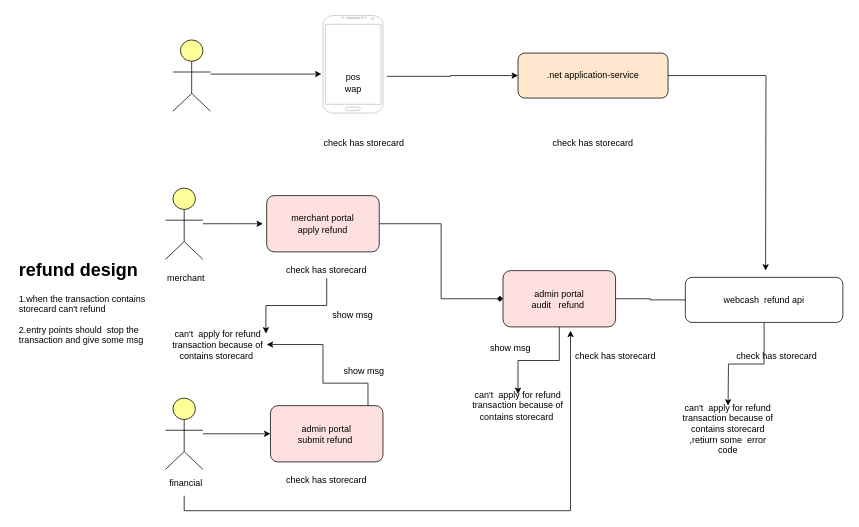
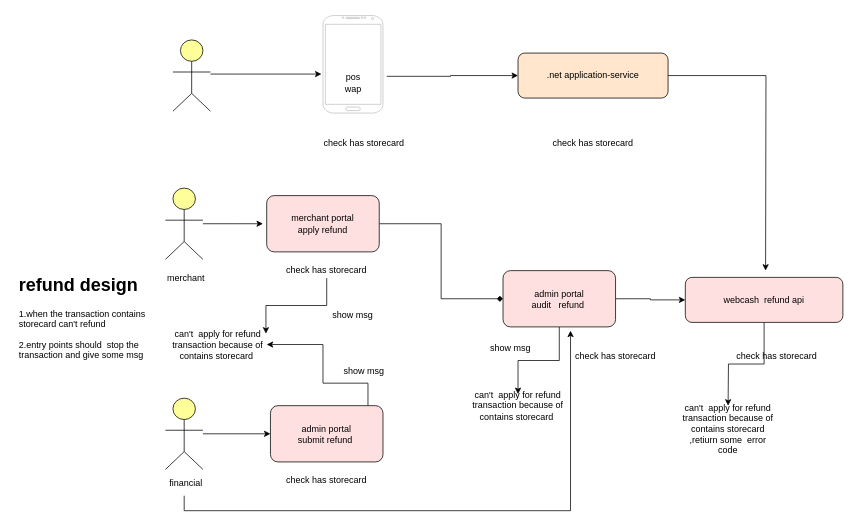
(87, 300) -> (87, 315)
(681, 300) -> (678, 300)
(764, 300) -> (764, 300)
